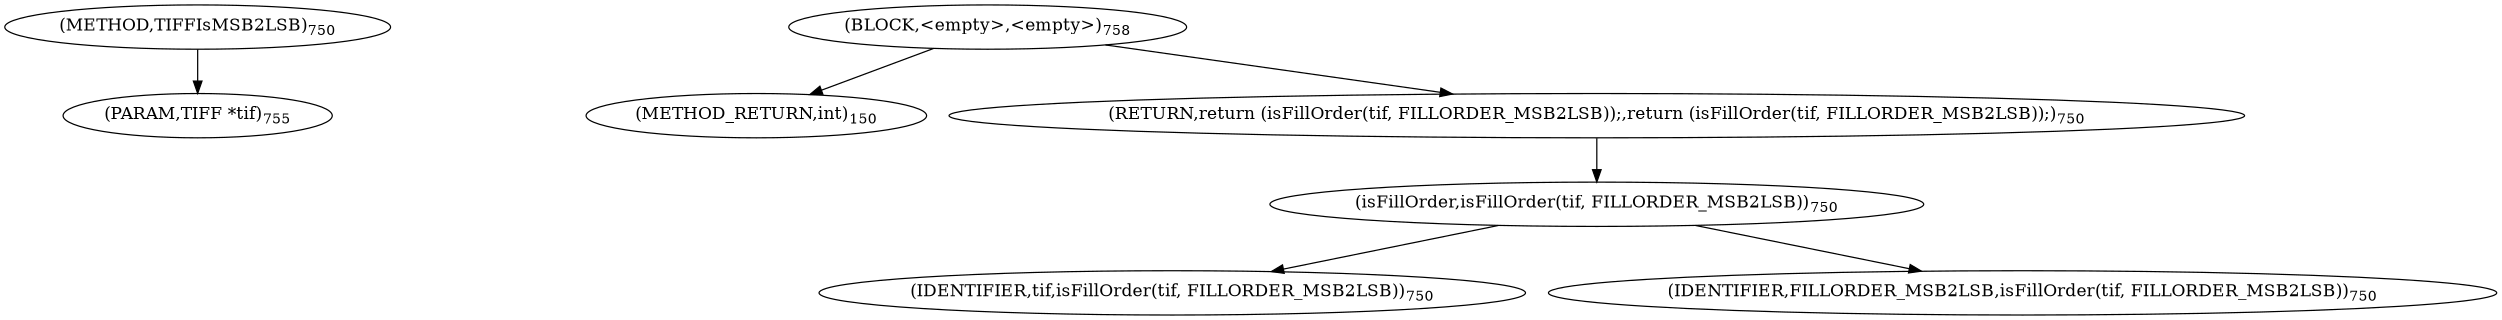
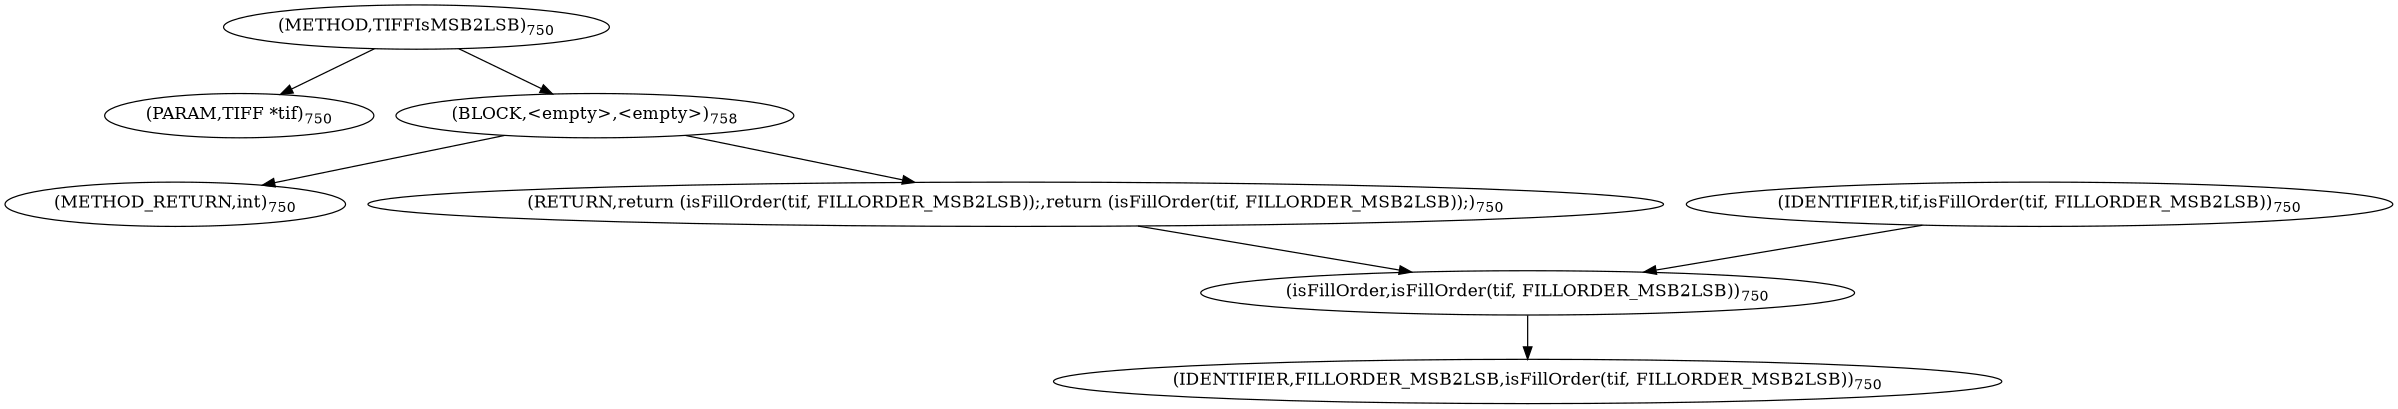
none -> (500, 69)
(277, 114) -> (319, 114)
(863, 114) -> (282, 202)
(1391, 247) -> (1789, 248)
